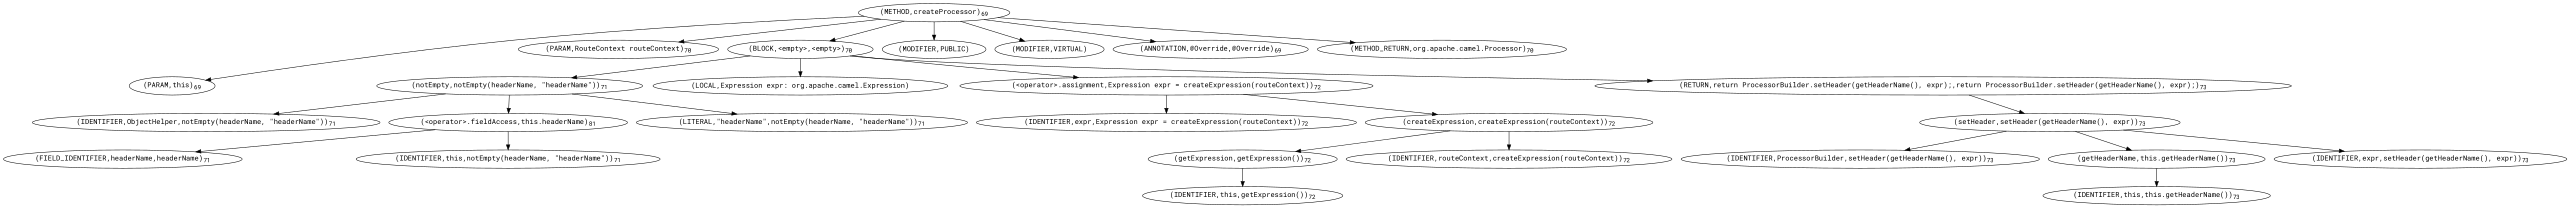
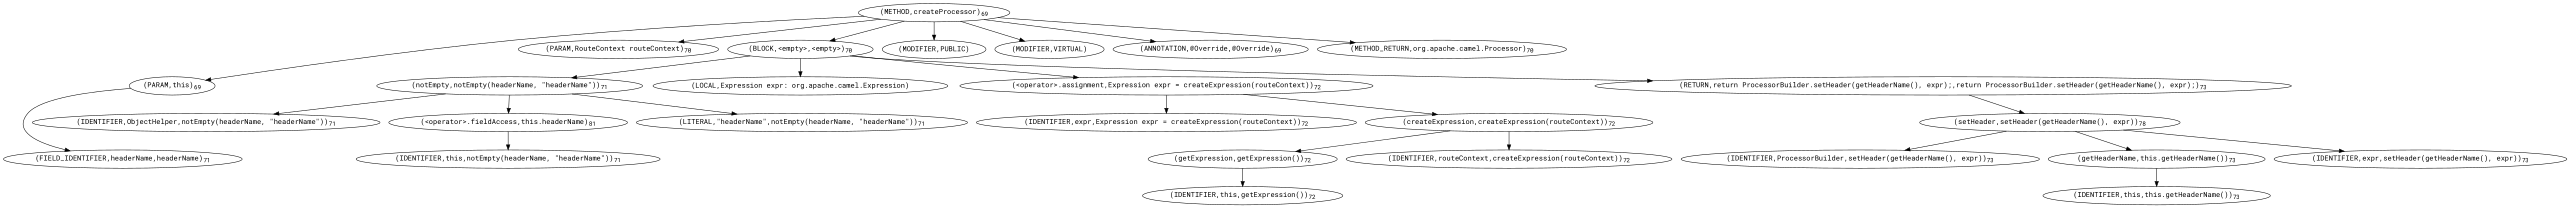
(2142, 122) -> (2142, 122)
(318, 141) -> (47, 102)
